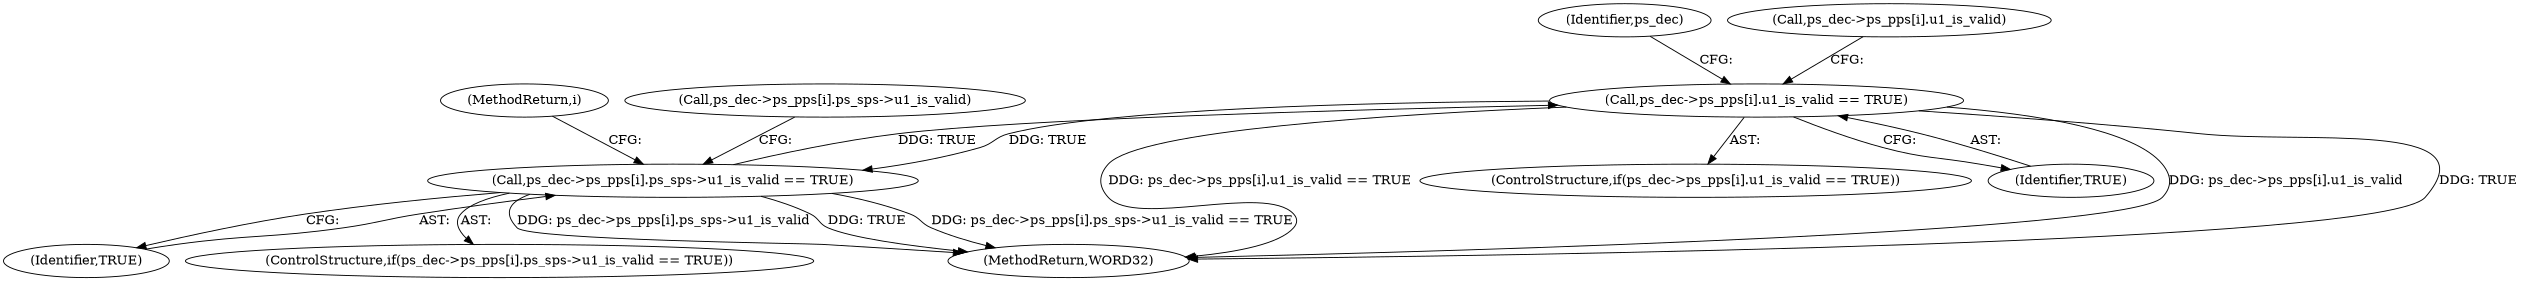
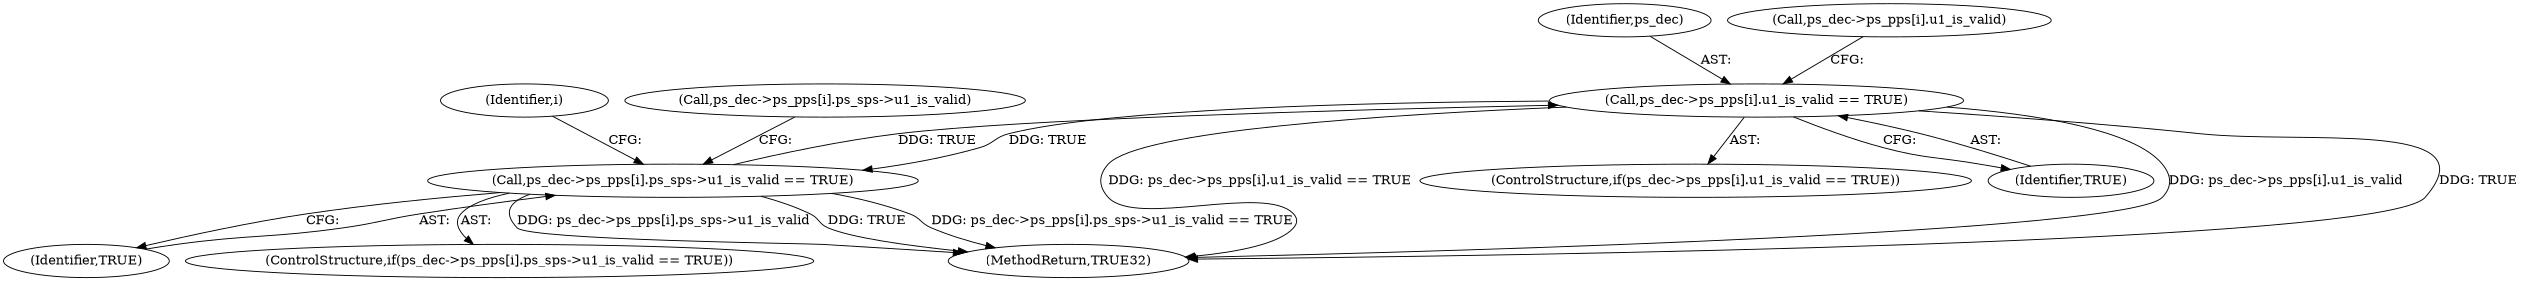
(1718, 60) -> (1718, 60)
(524, 101) -> (524, 101)
(1069, 261) -> (1069, 261)
